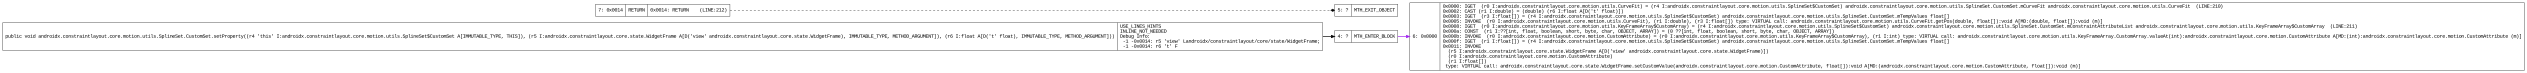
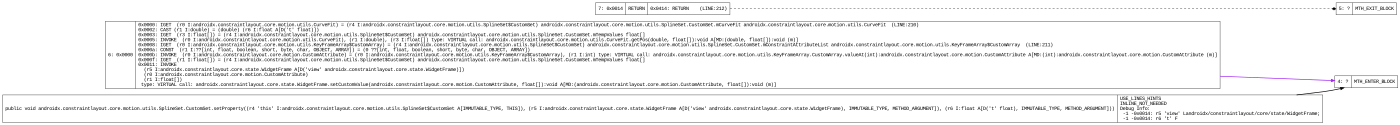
(689, 10) -> (689, 9)
(1375, 10) -> (1375, 9)
(1402, 37) -> (1276, 78)
